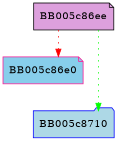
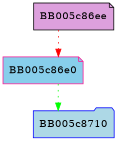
(98, 67) -> (58, 93)
